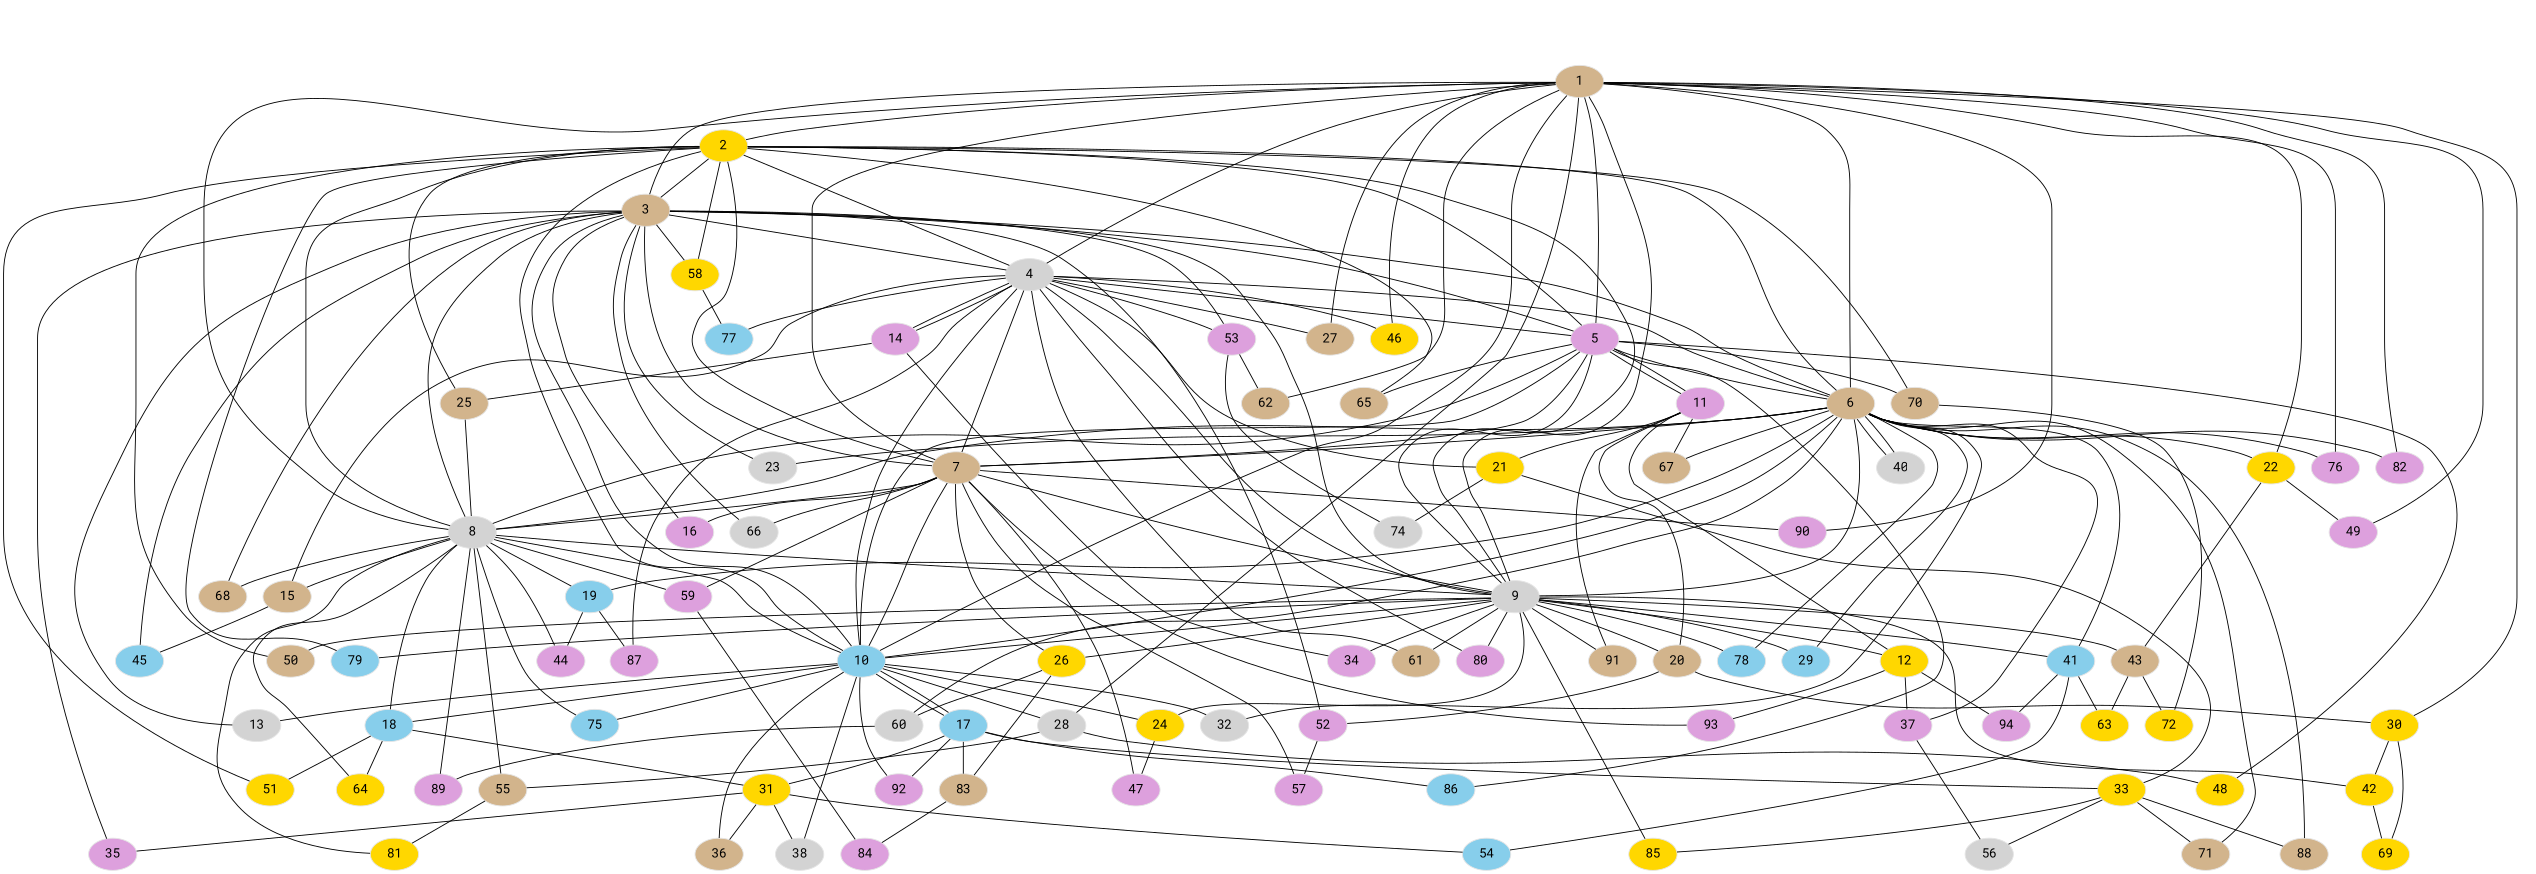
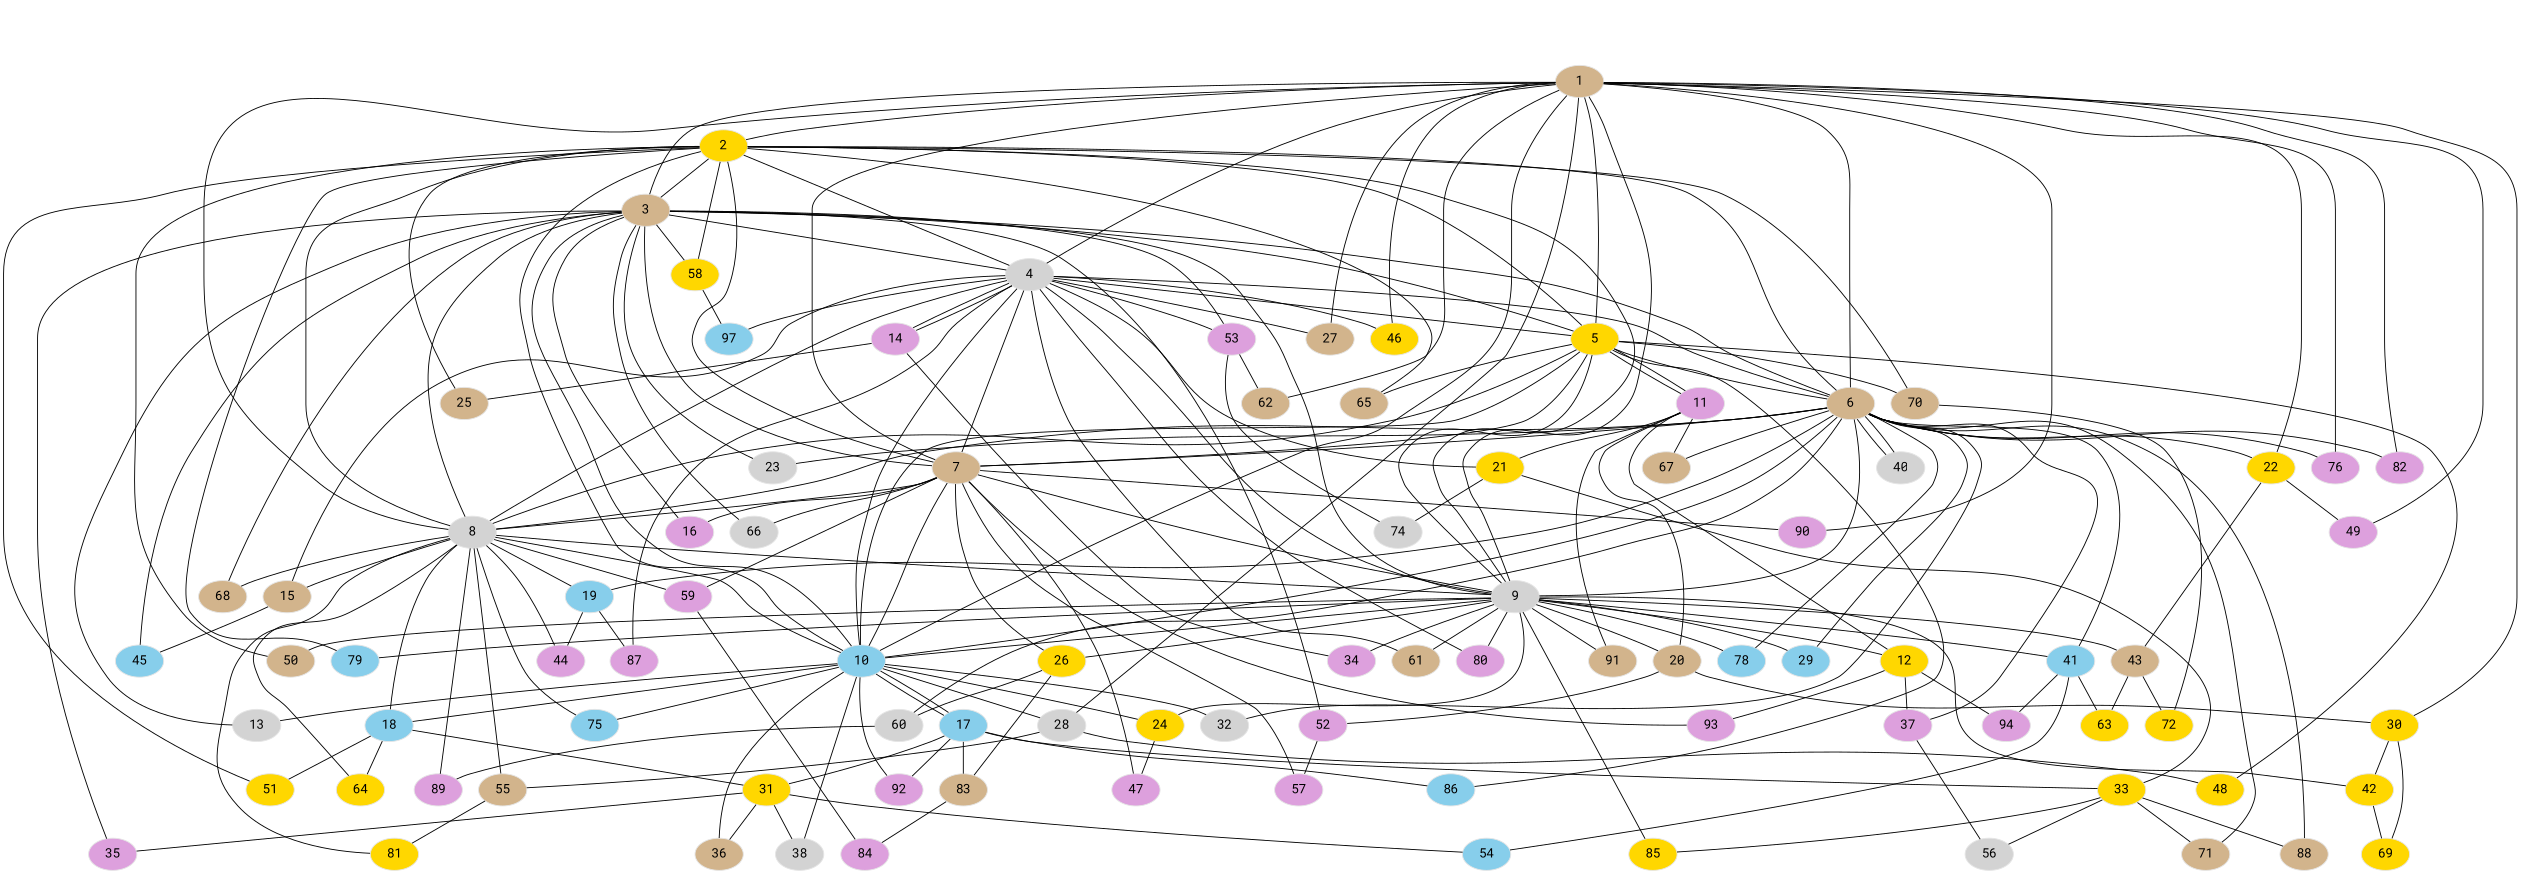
(729, 339) -> (729, 339)
(1595, 339) -> (1595, 339)
(468, 468) -> (740, 382)
